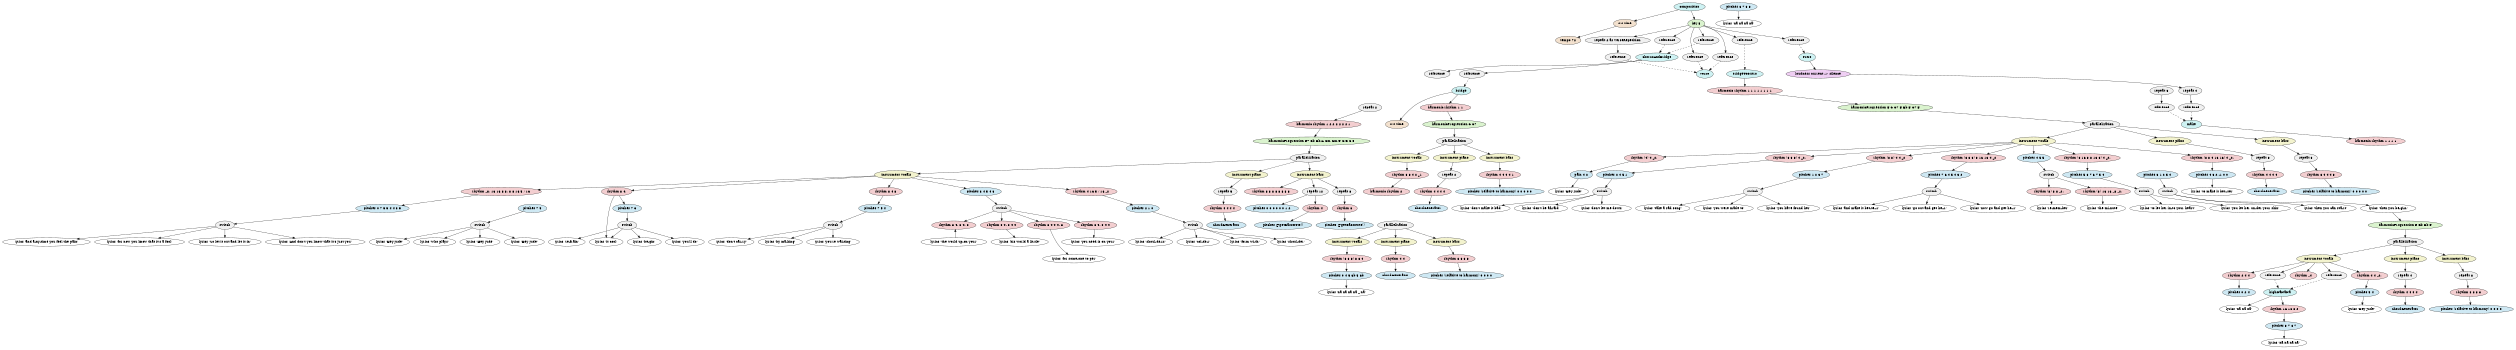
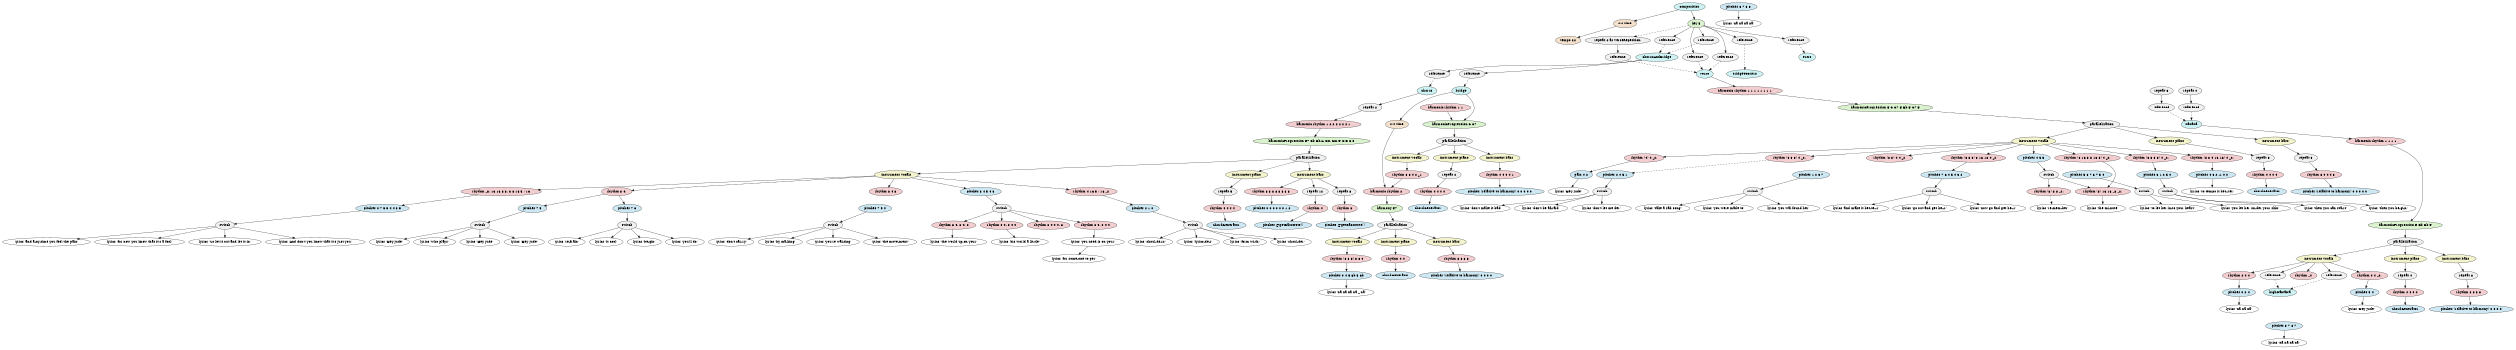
(1663, 31) -> (1663, 31)
(1568, 40) -> (1568, 40)
(1818, 74) -> none
(1745, 81) -> (1722, 81)
none -> (1427, 91)
(1454, 98) -> (1474, 107)
(2191, 124) -> (2191, 124)
none -> (1383, 156)
none -> (2151, 158)
(2087, 165) -> (2115, 172)
(1702, 166) -> (1702, 166)
(1851, 166) -> none
(2212, 192) -> (2212, 192)
(881, 199) -> none
(1296, 199) -> (1272, 199)
none -> (1387, 208)
(1602, 208) -> (1602, 208)
(1788, 208) -> (1788, 208)
(608, 215) -> (576, 200)
(2396, 216) -> (2422, 175)
(955, 235) -> (952, 232)
none -> (890, 242)
(1057, 242) -> (1084, 250)
(1198, 242) -> (1198, 242)
(2261, 300) -> (2239, 300)
(2284, 309) -> none
